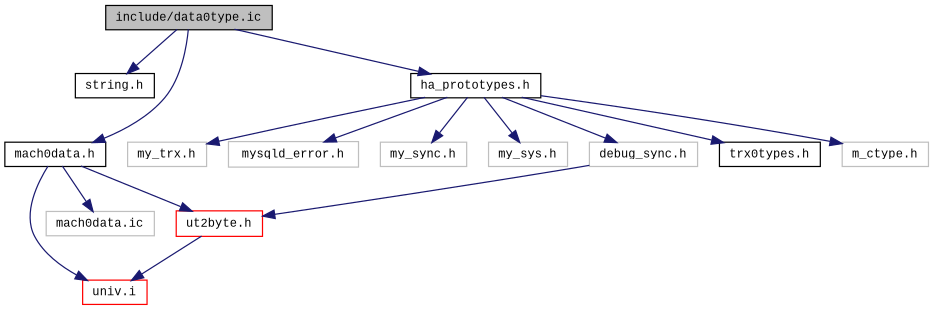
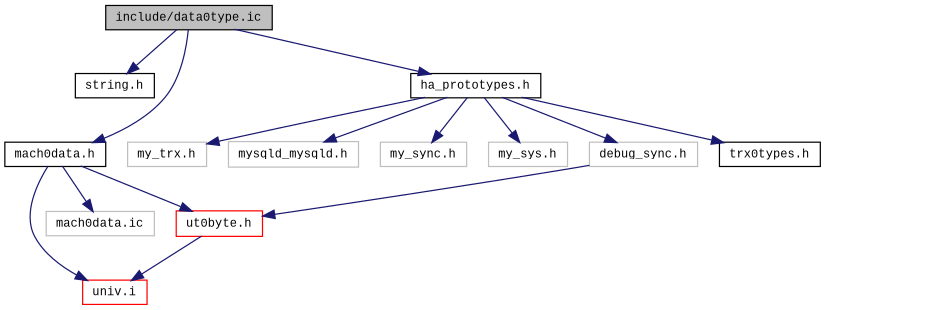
(293, 154) -> (293, 154)
(885, 154) -> none
(219, 224) -> (219, 224)
